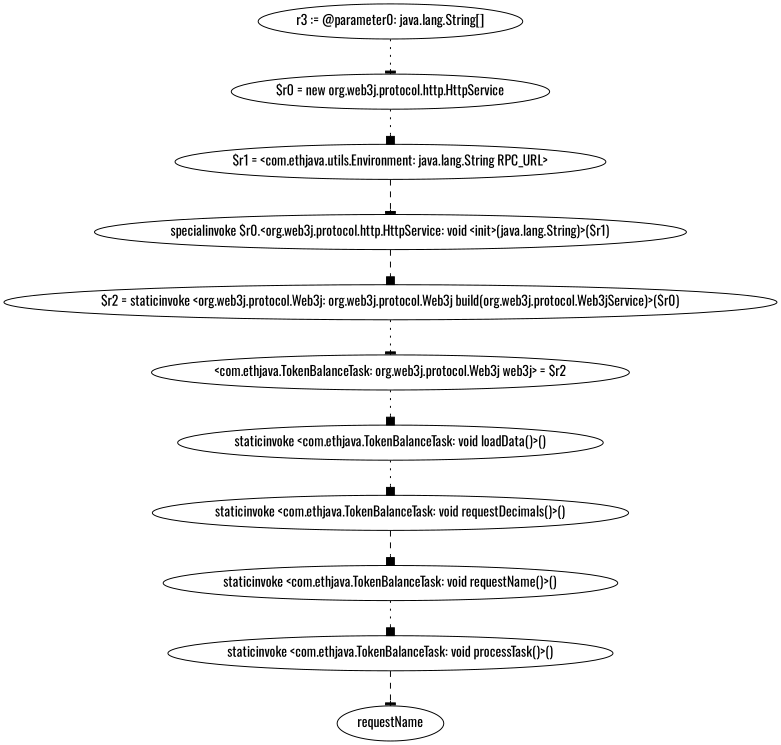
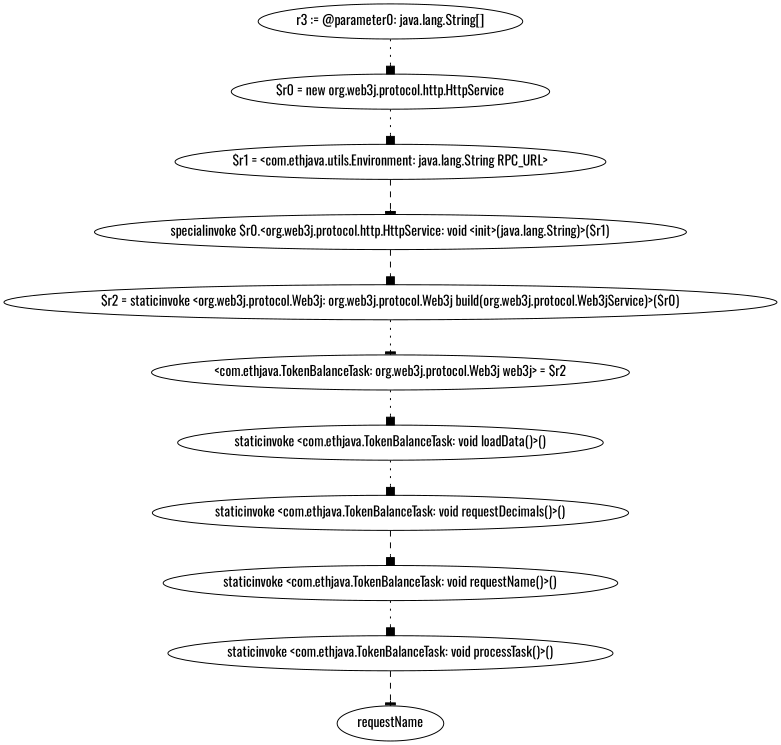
(390, 54) -> (390, 52)
